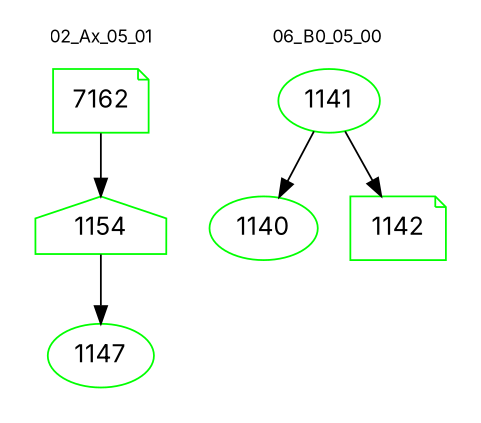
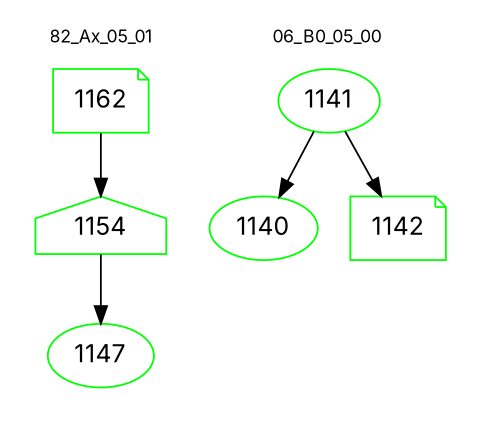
(101, 38) -> (101, 38)
(101, 101) -> (101, 101)
